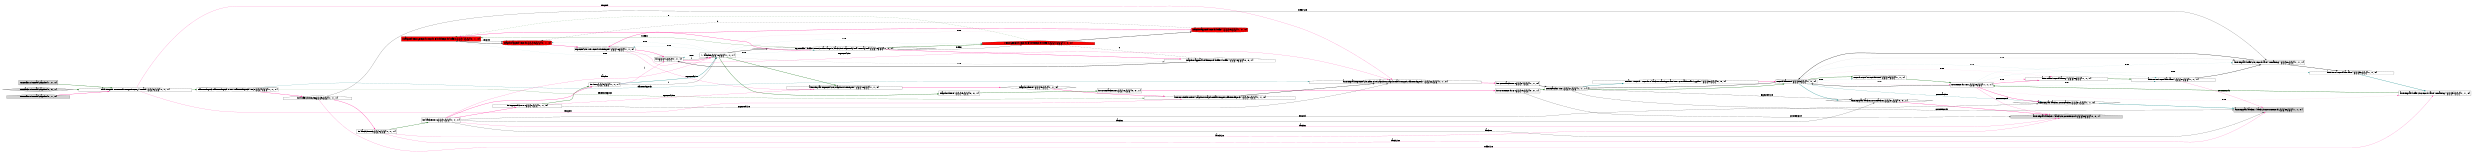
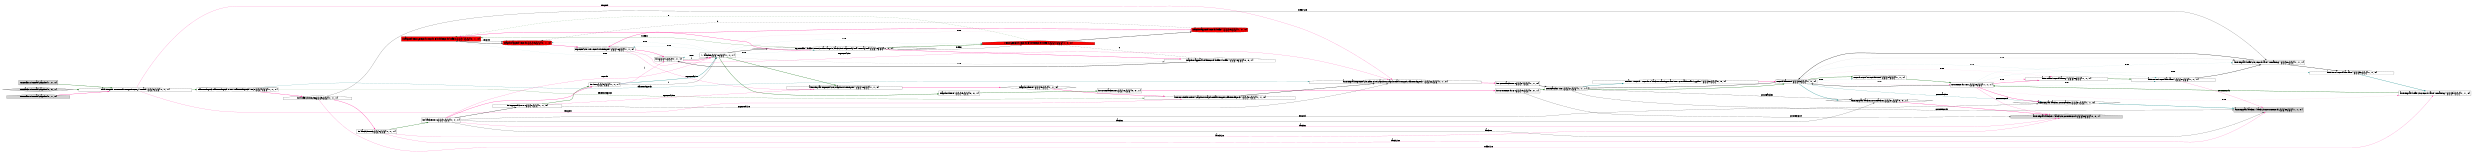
(605, 77) -> (605, 77)
(1767, 95) -> (1767, 95)
(483, 113) -> (483, 113)
